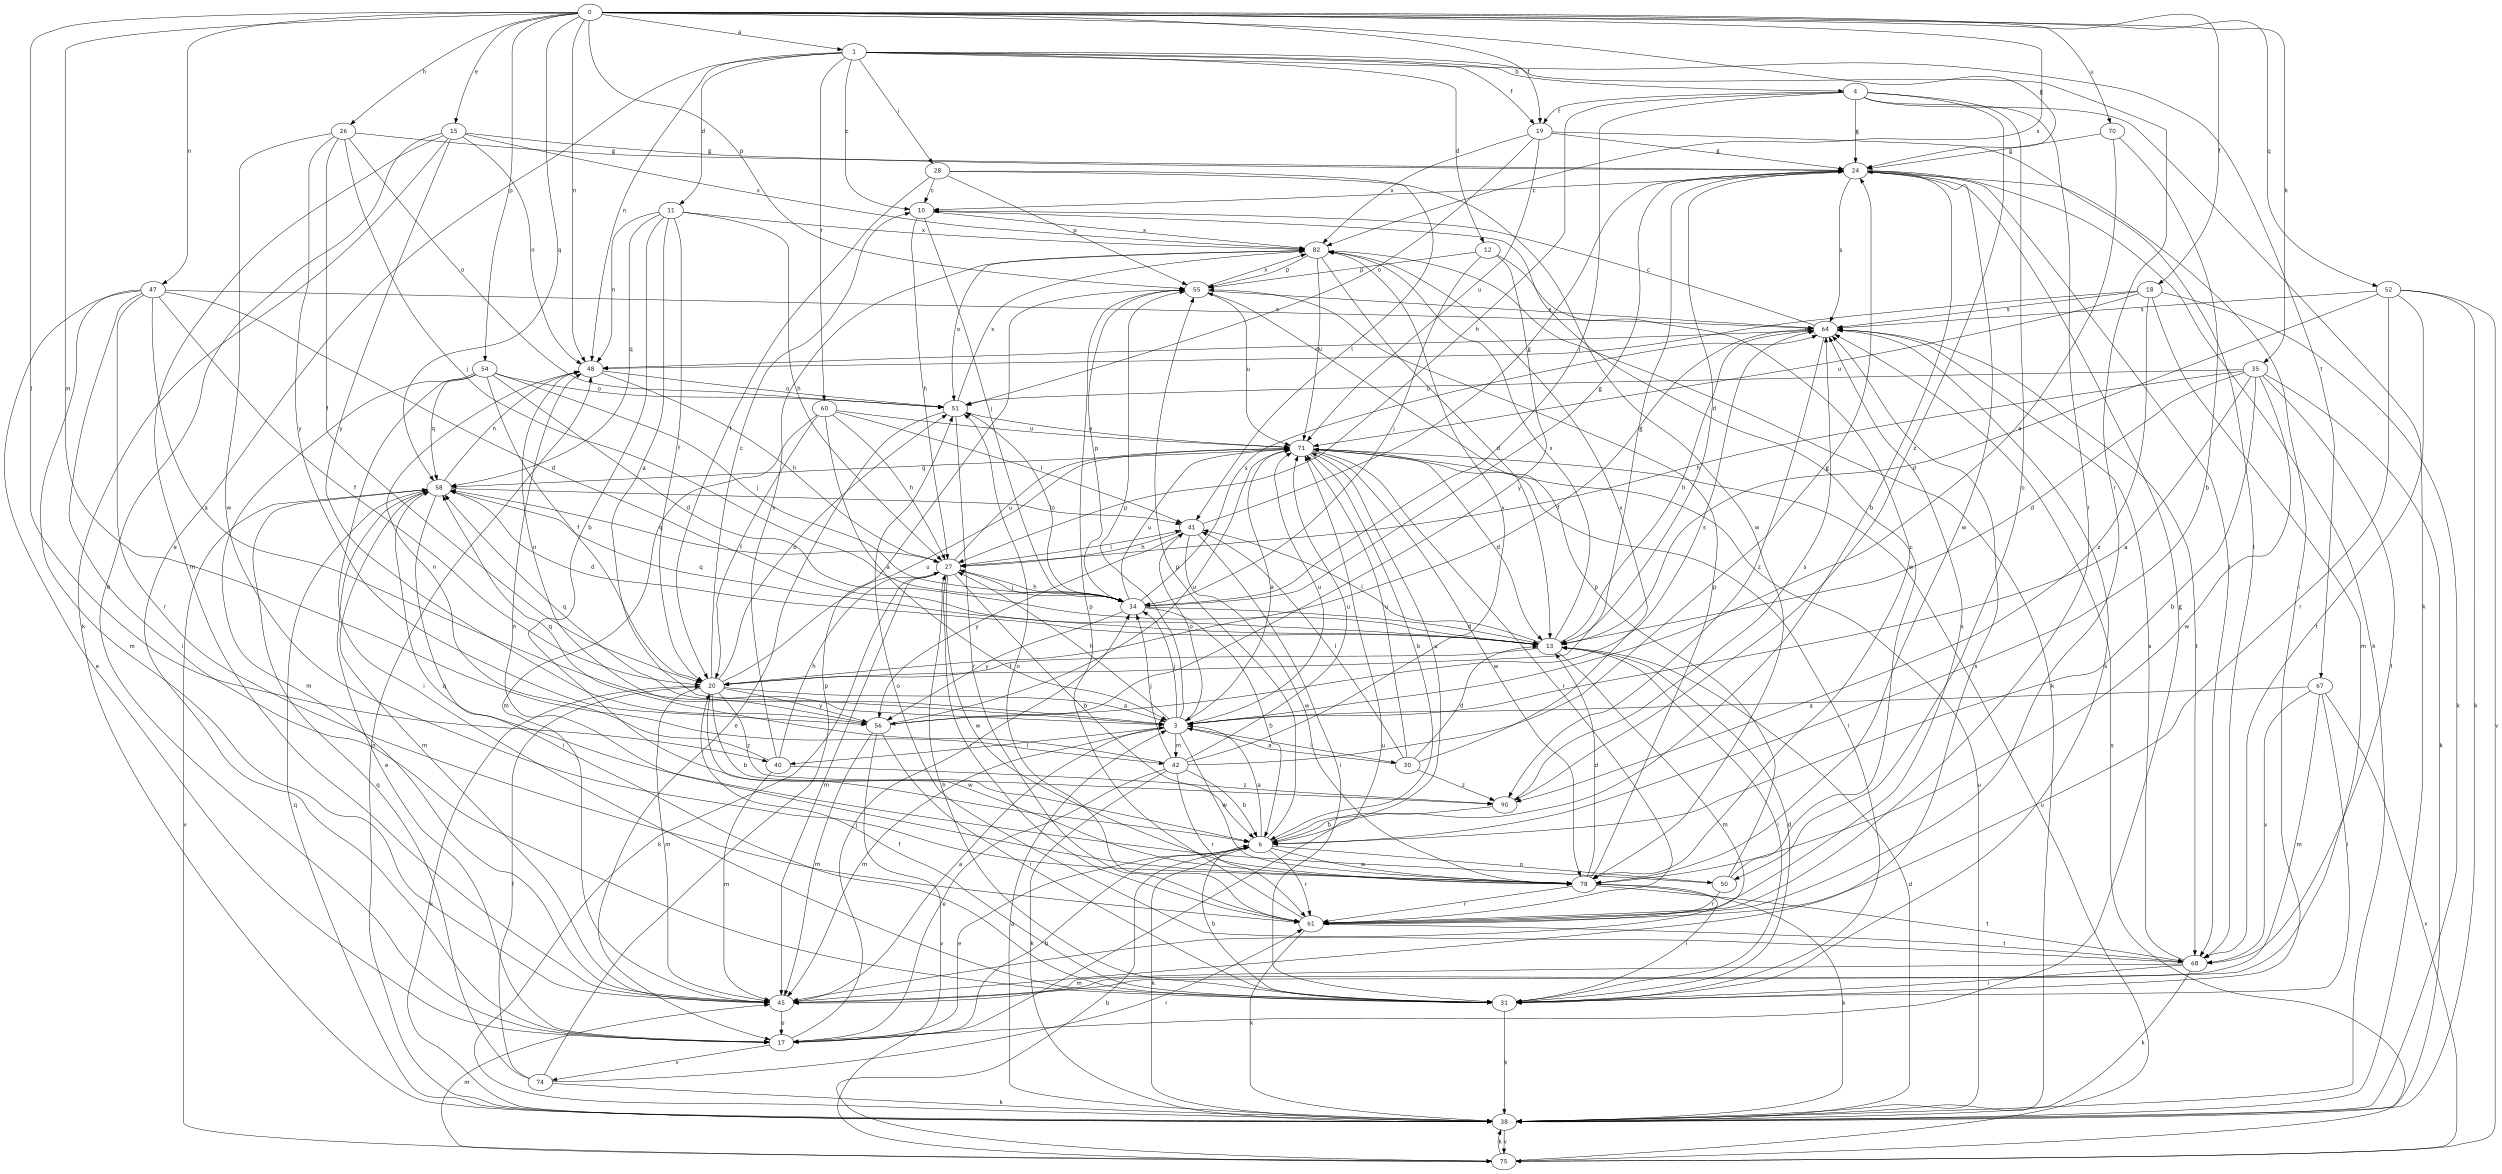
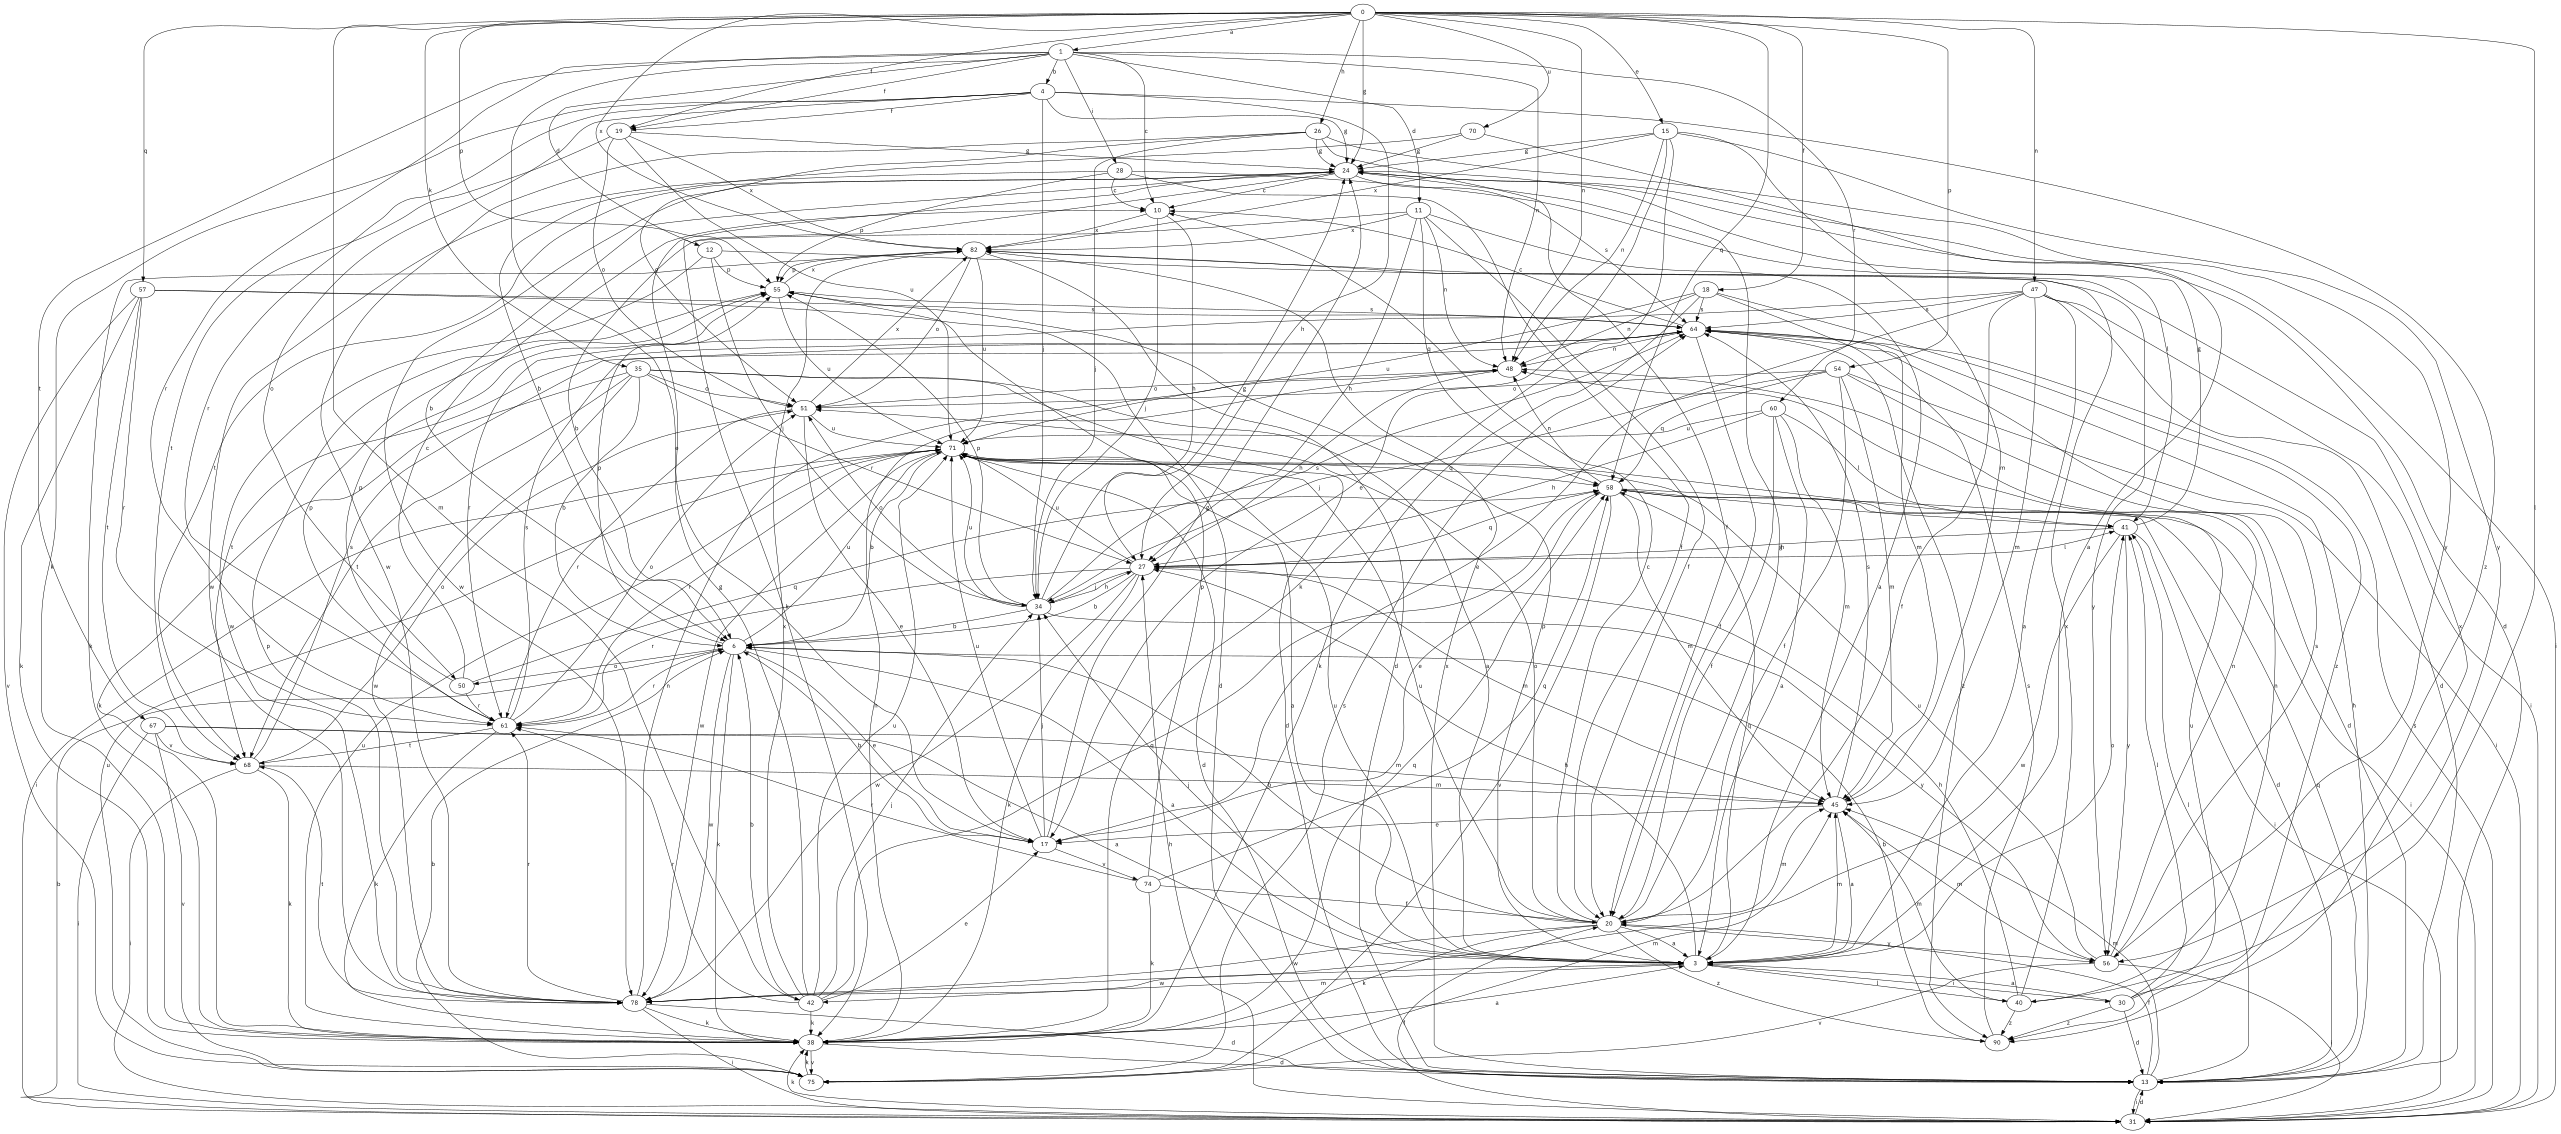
(2389, 290) -> (143, 290)
(1699, 468) -> (872, 468)
(1340, 616) -> none
